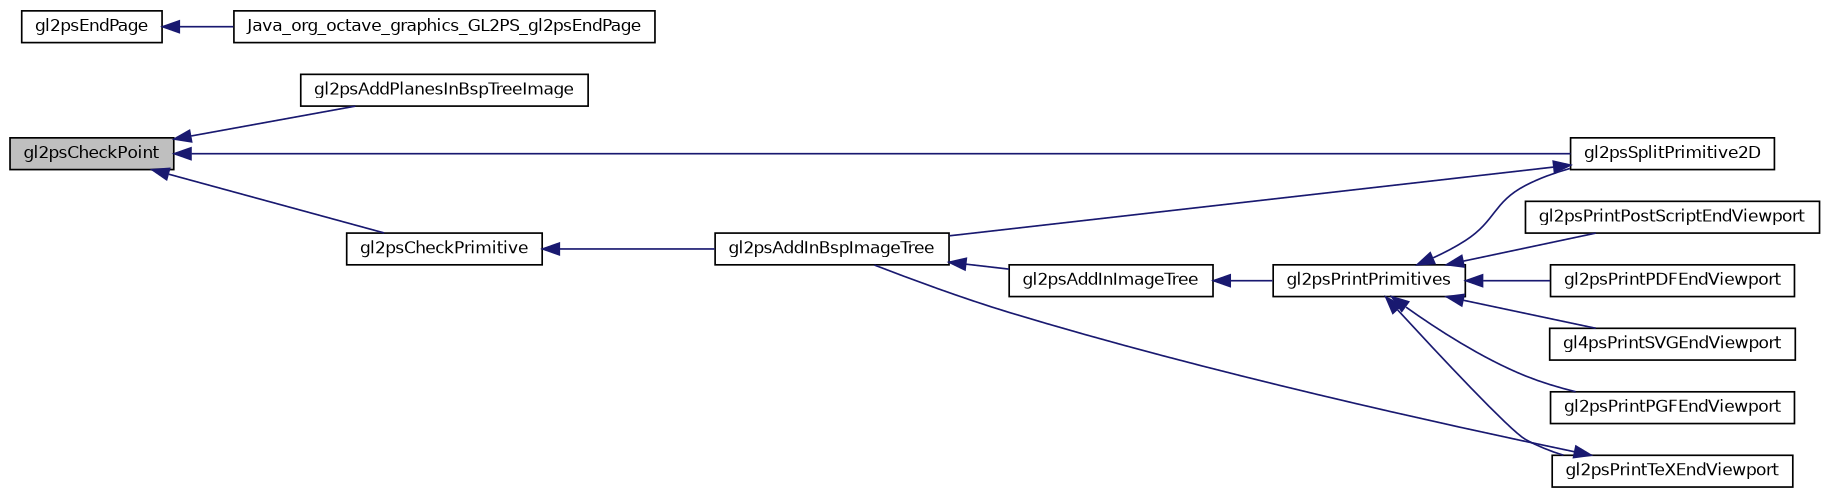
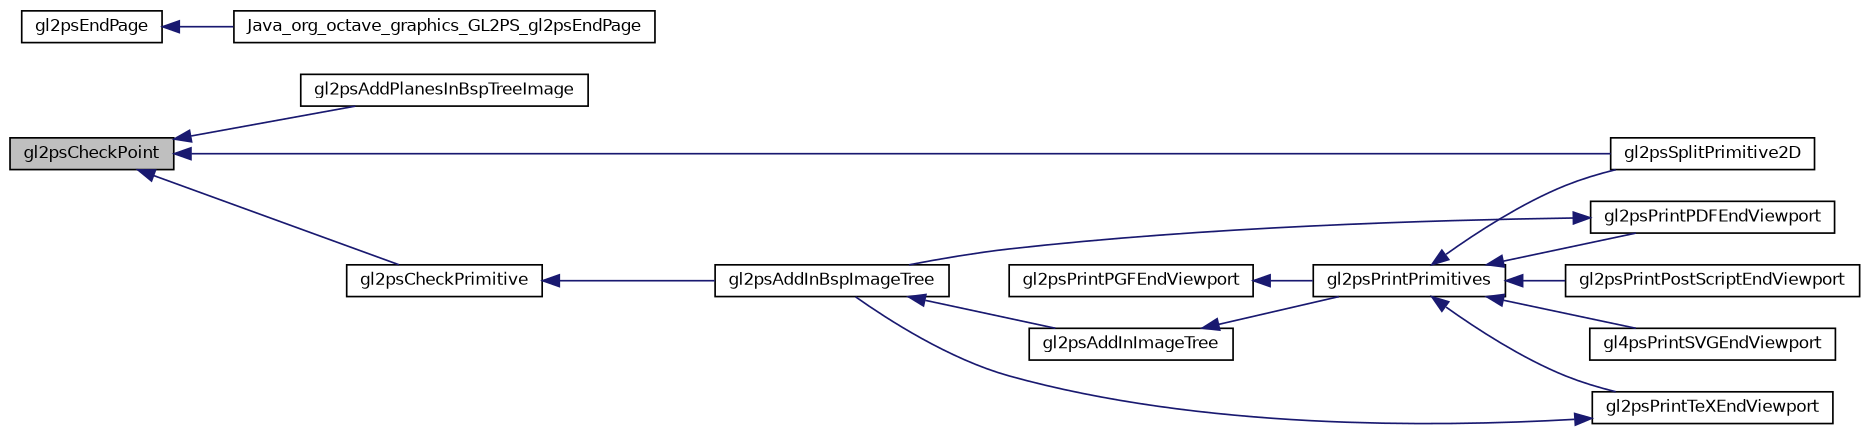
(1252, 201) -> (1240, 230)
(1487, 358) -> (1292, 281)
